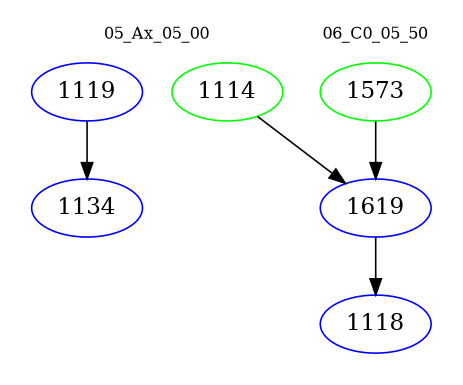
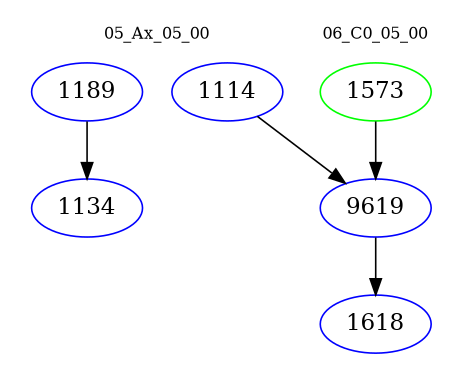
(376, 35) -> (376, 35)
(87, 92) -> (87, 92)
(227, 92) -> (227, 92)
(376, 208) -> (376, 208)
(376, 324) -> (376, 324)
